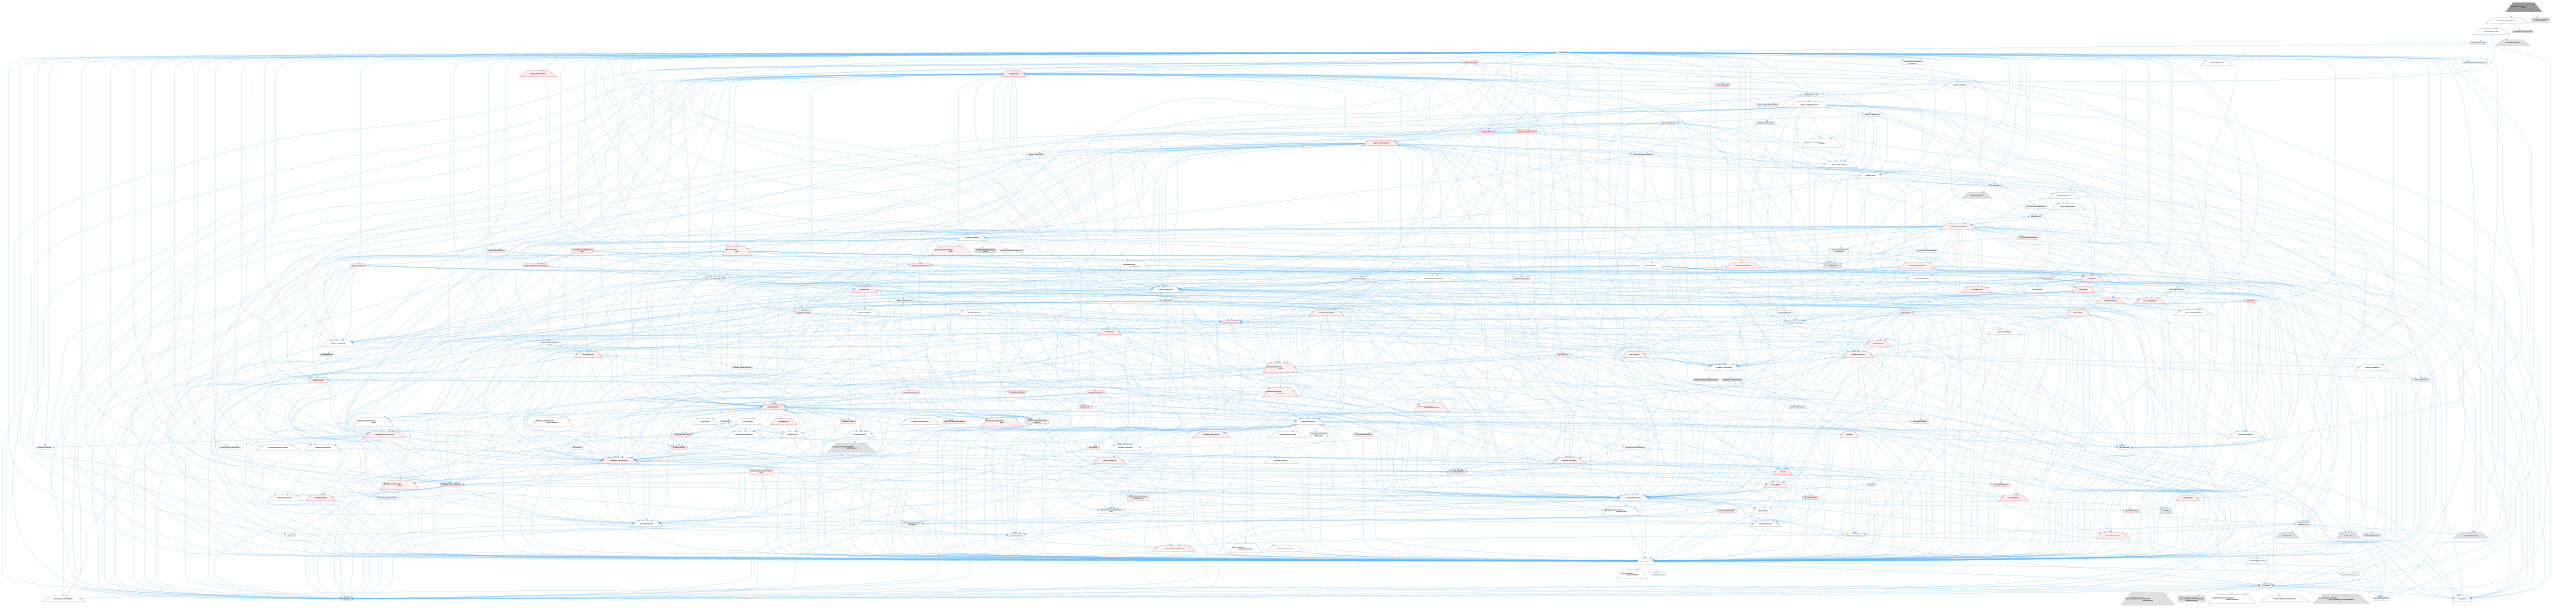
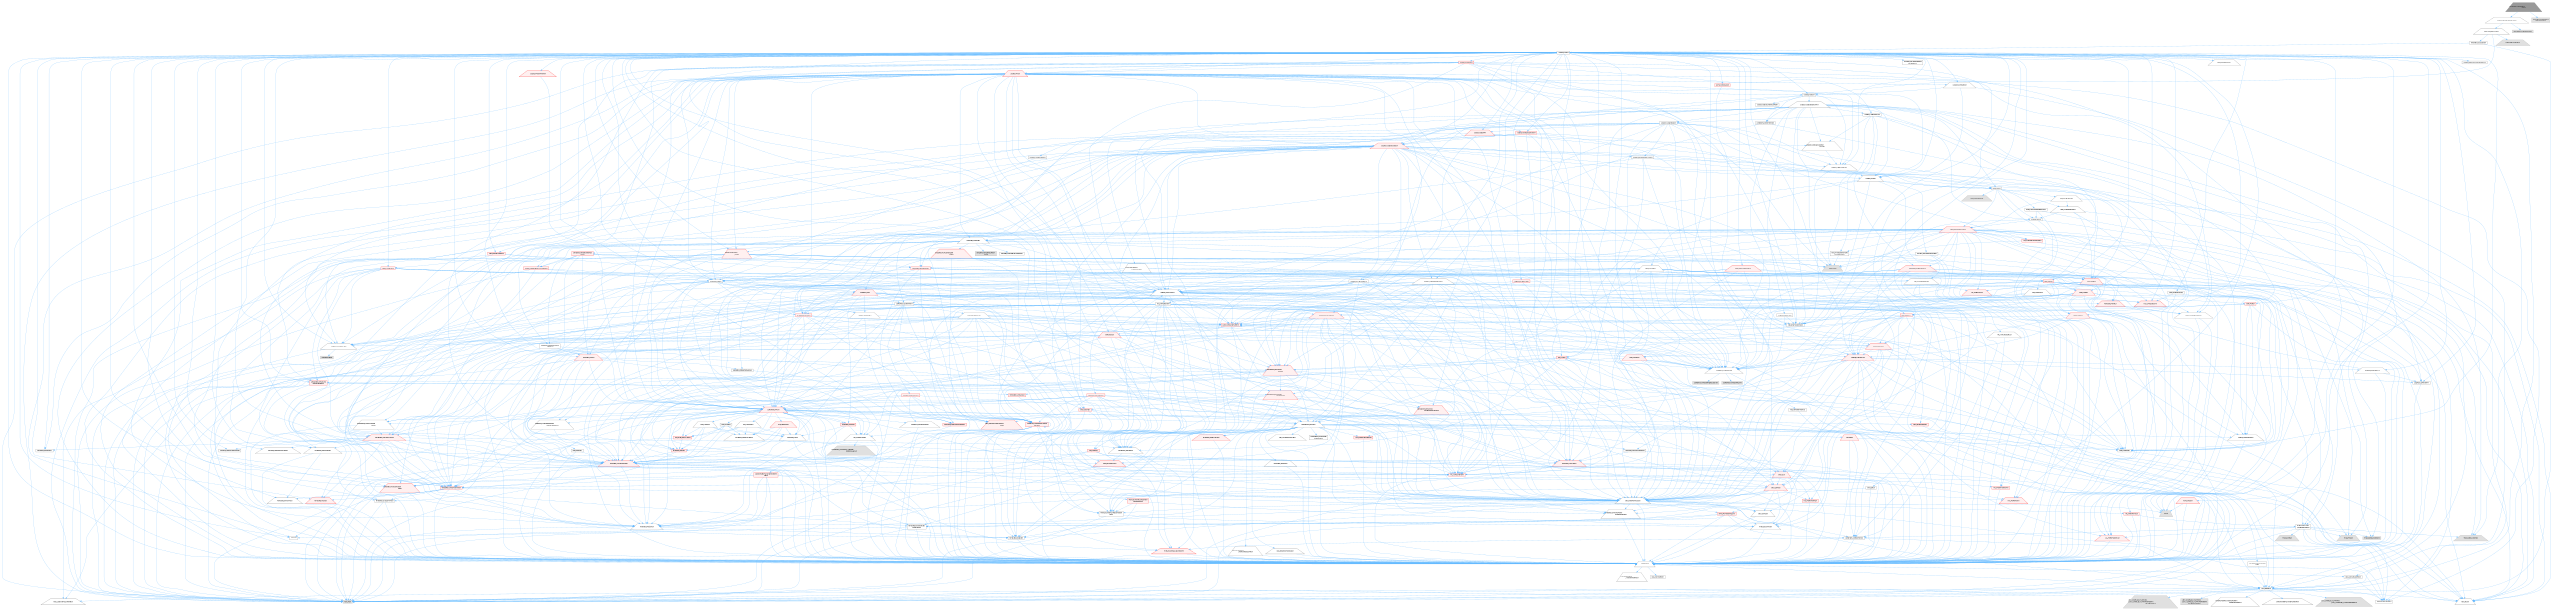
(1488, 131) -> (1480, 133)
